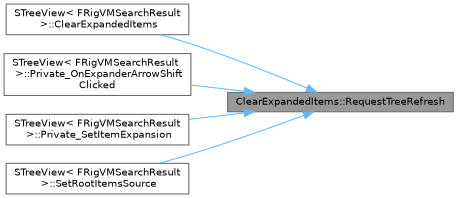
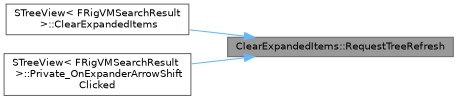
(97, 130) -> none
(97, 179) -> none
